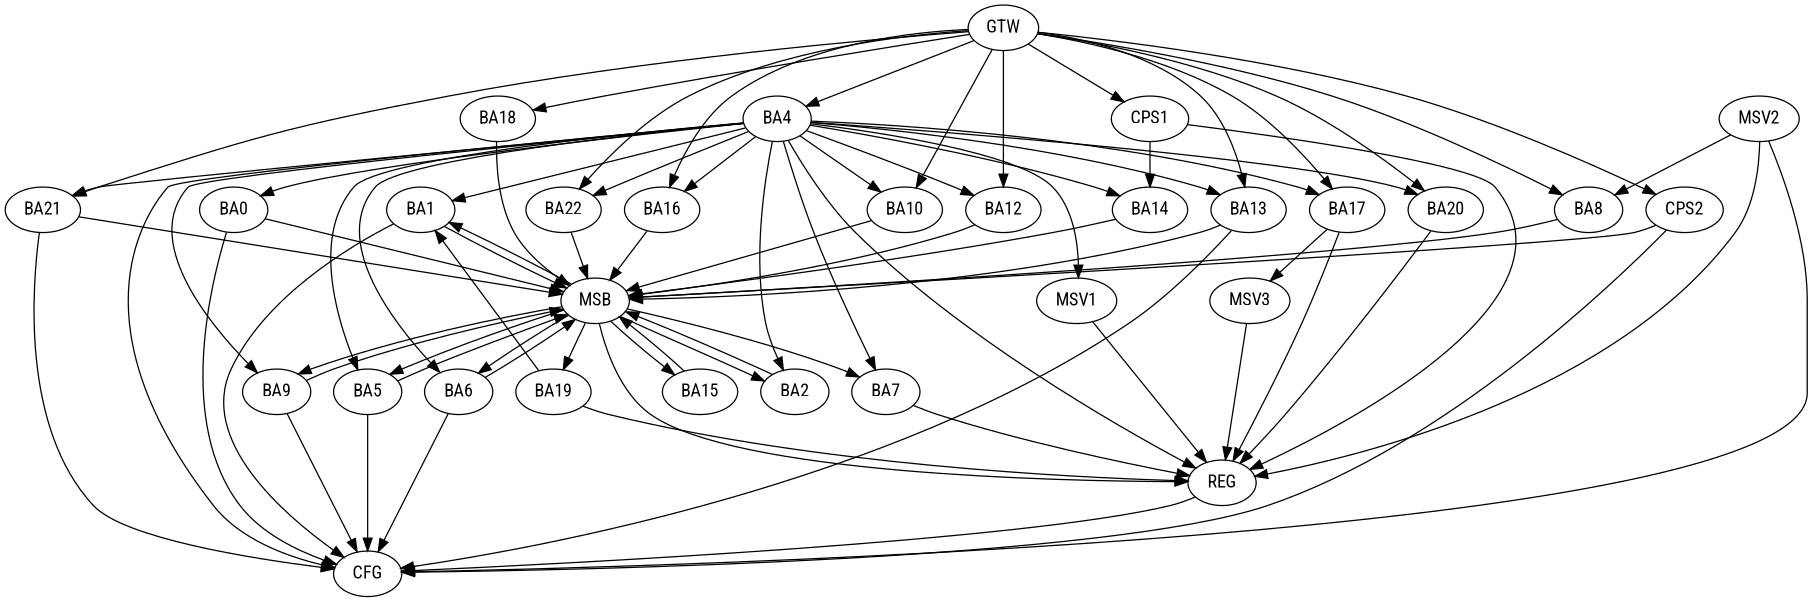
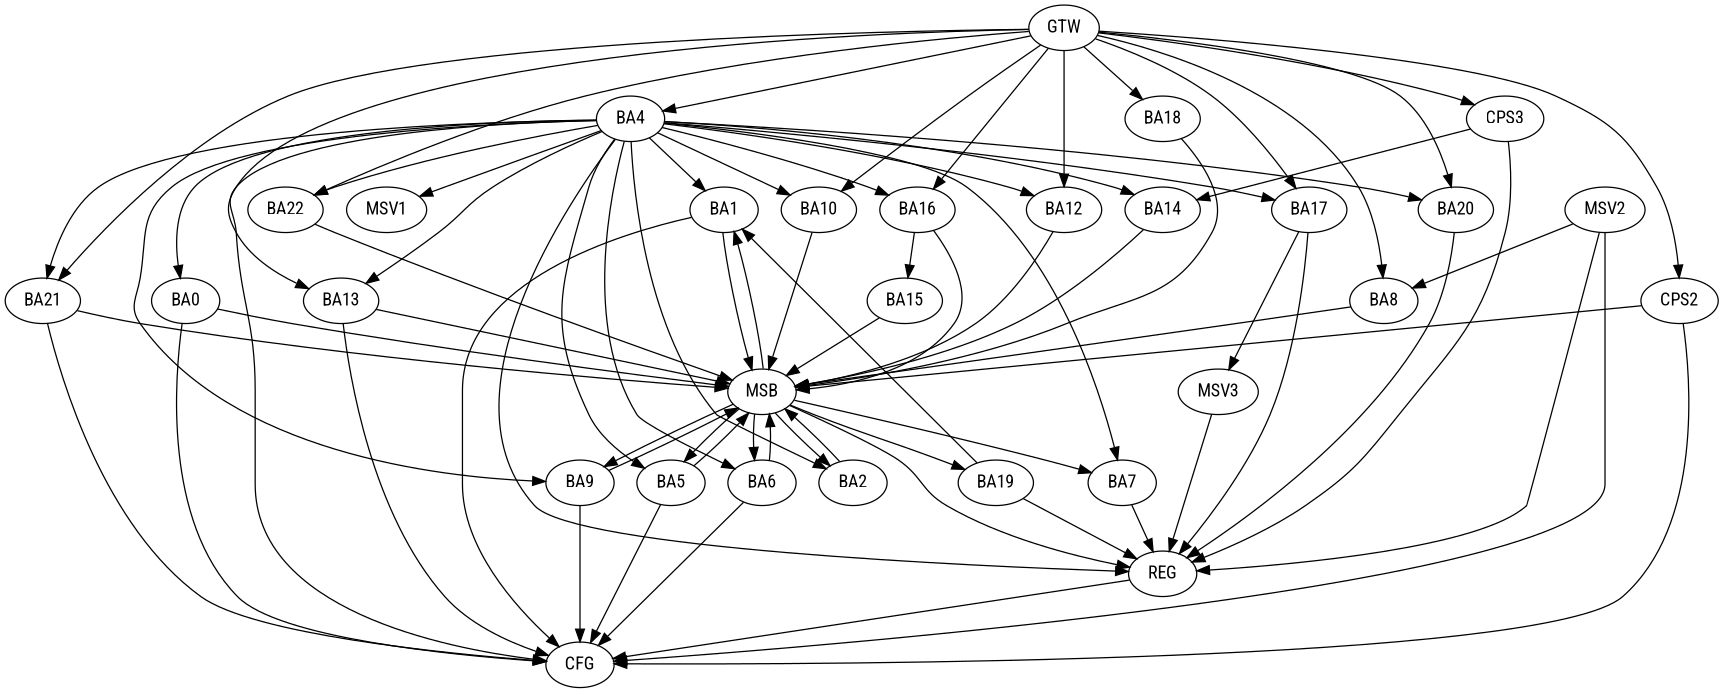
(1150, 119) -> (1505, 119)
(637, 345) -> (912, 249)
(1145, 387) -> none
